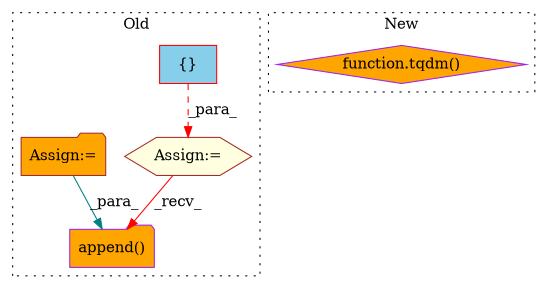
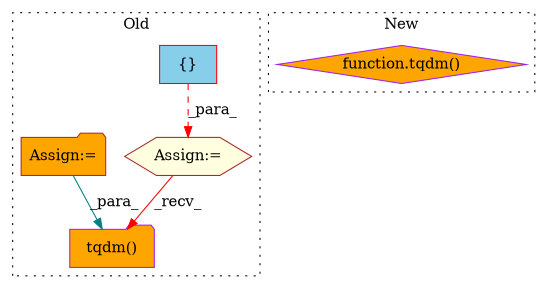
(112, 248) -> (112, 248)
